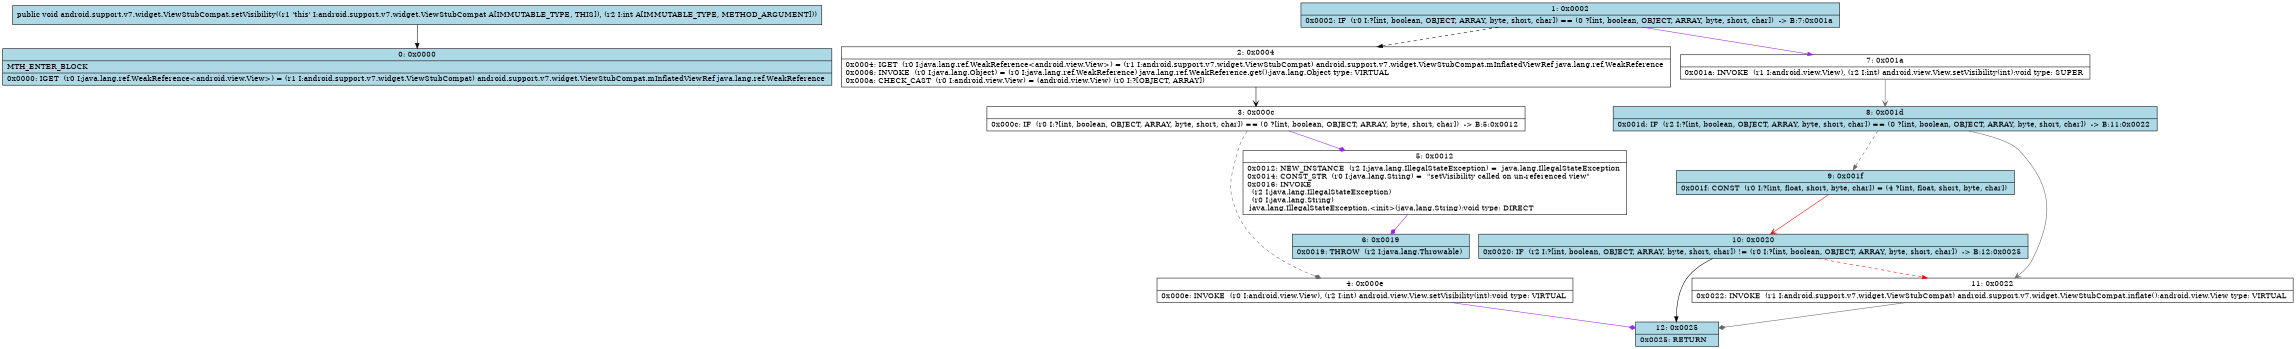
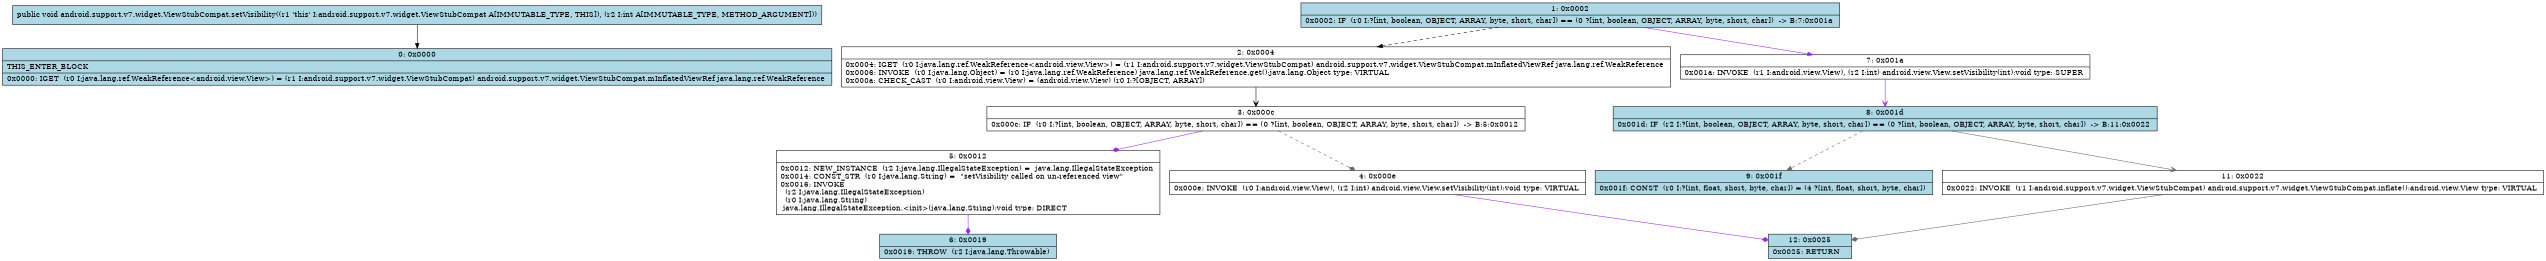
(48, 67) -> (48, 67)
(1885, 90) -> (1885, 90)
(1753, 246) -> none
